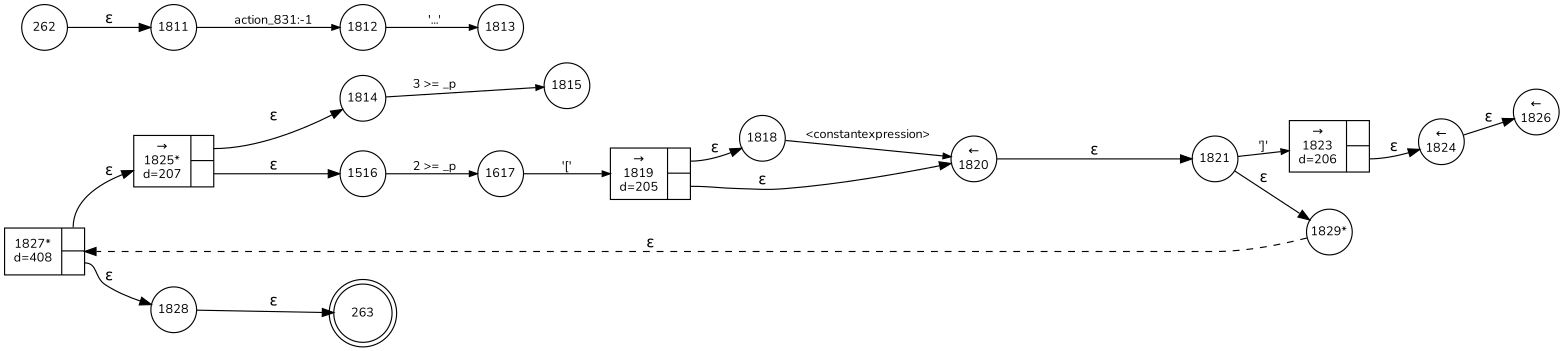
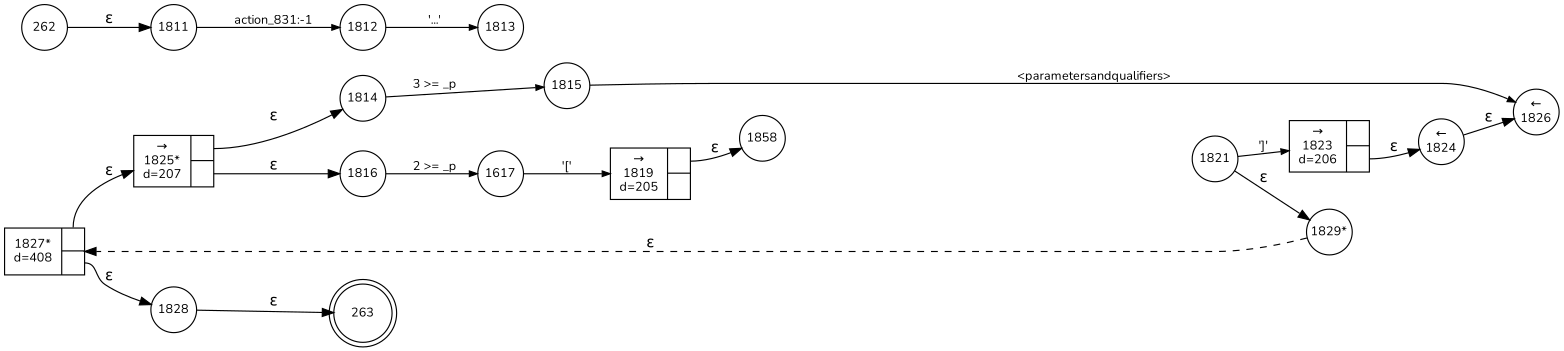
none -> (1050, 83)
(762, 138) -> (762, 138)
(974, 159) -> none
(363, 174) -> (363, 174)
